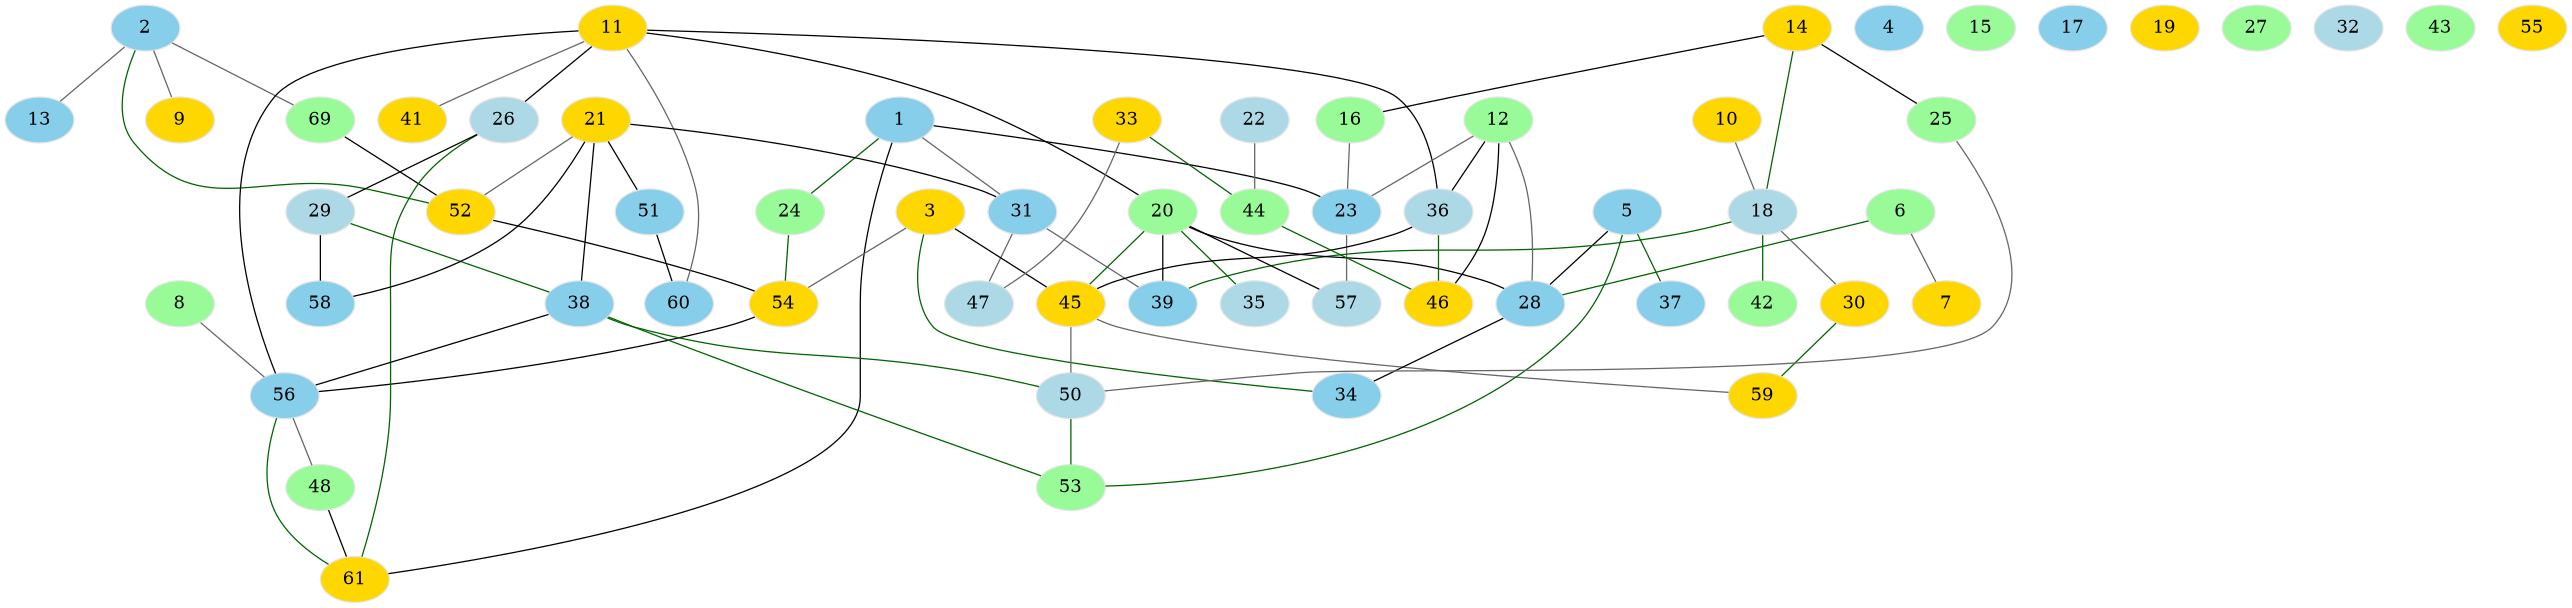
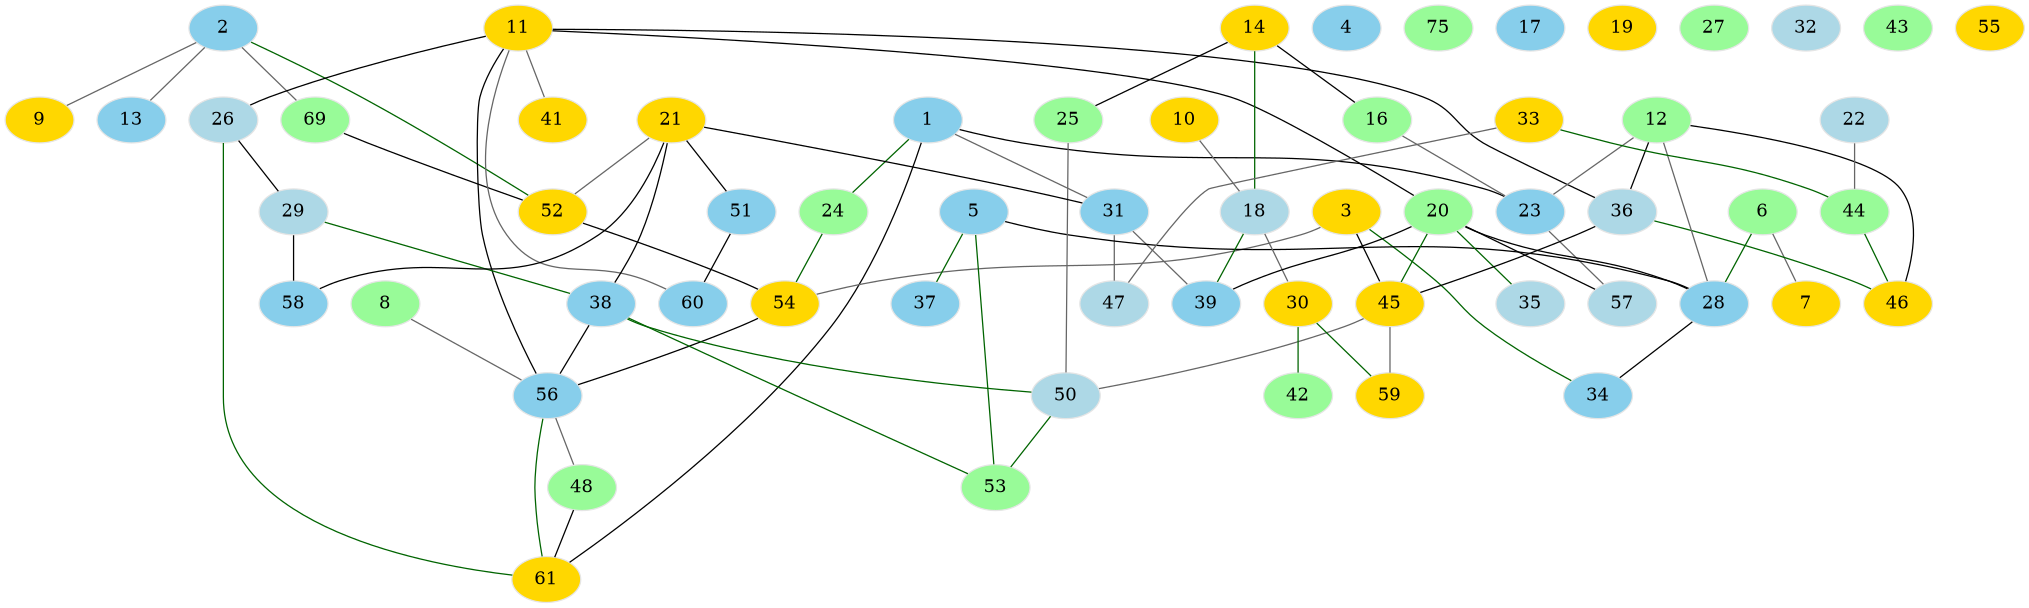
(1981, 28) -> (1438, 28)
(1763, 258) -> (1298, 350)
